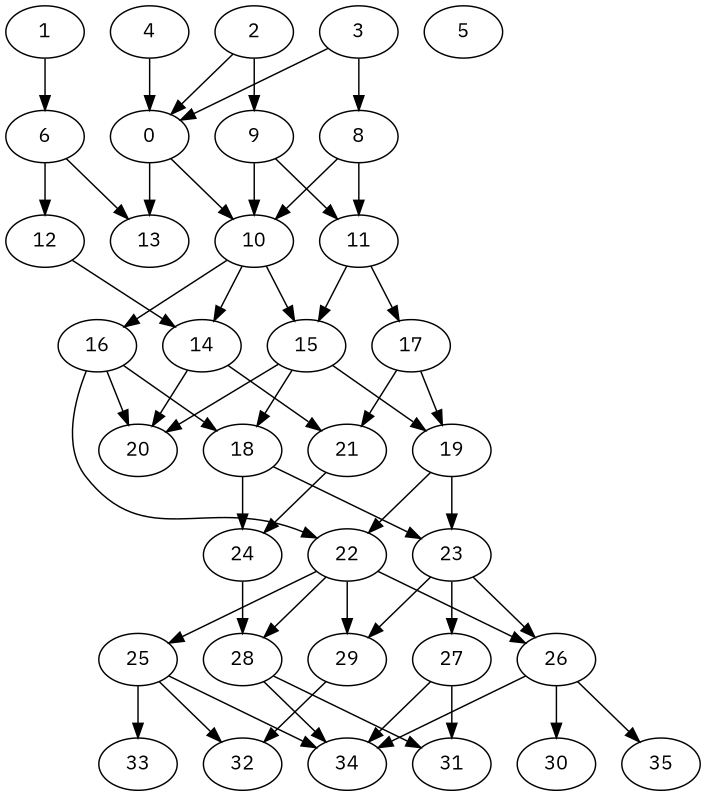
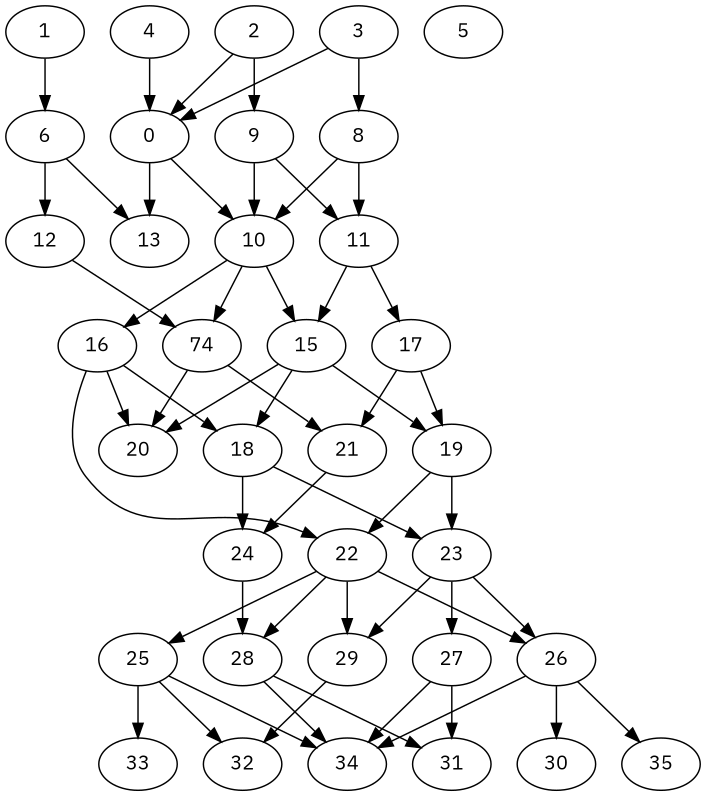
(202, 346) -> (202, 346)
